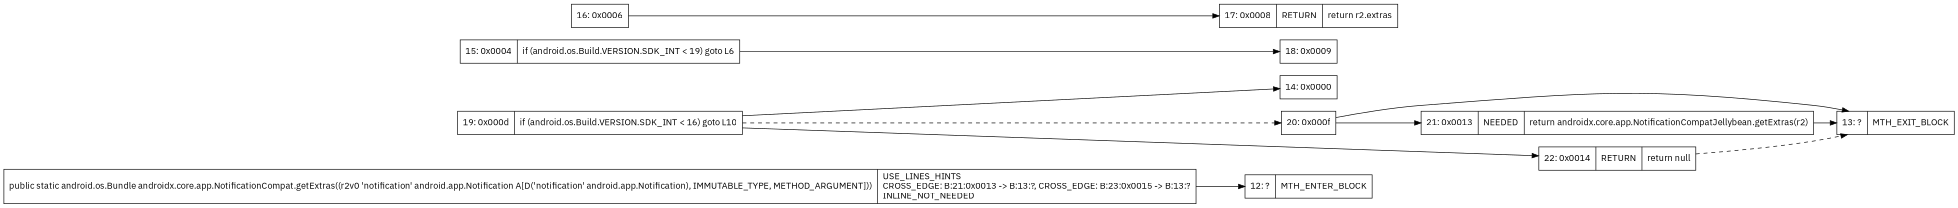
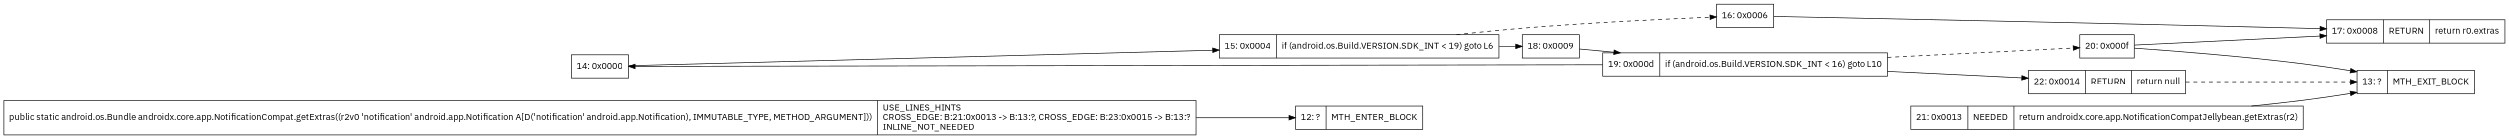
(1360, 16) -> (2467, 31)
none -> (1583, 24)
none -> (1597, 51)
none -> (921, 58)
(1375, 123) -> (2227, 41)
